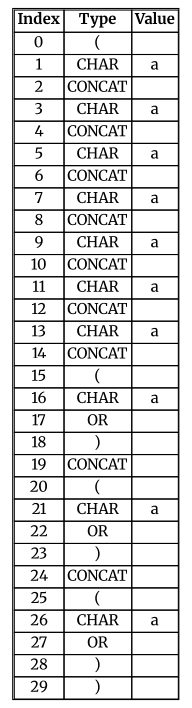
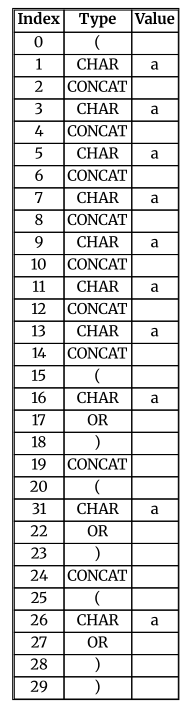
(39, 510) -> (39, 510)
